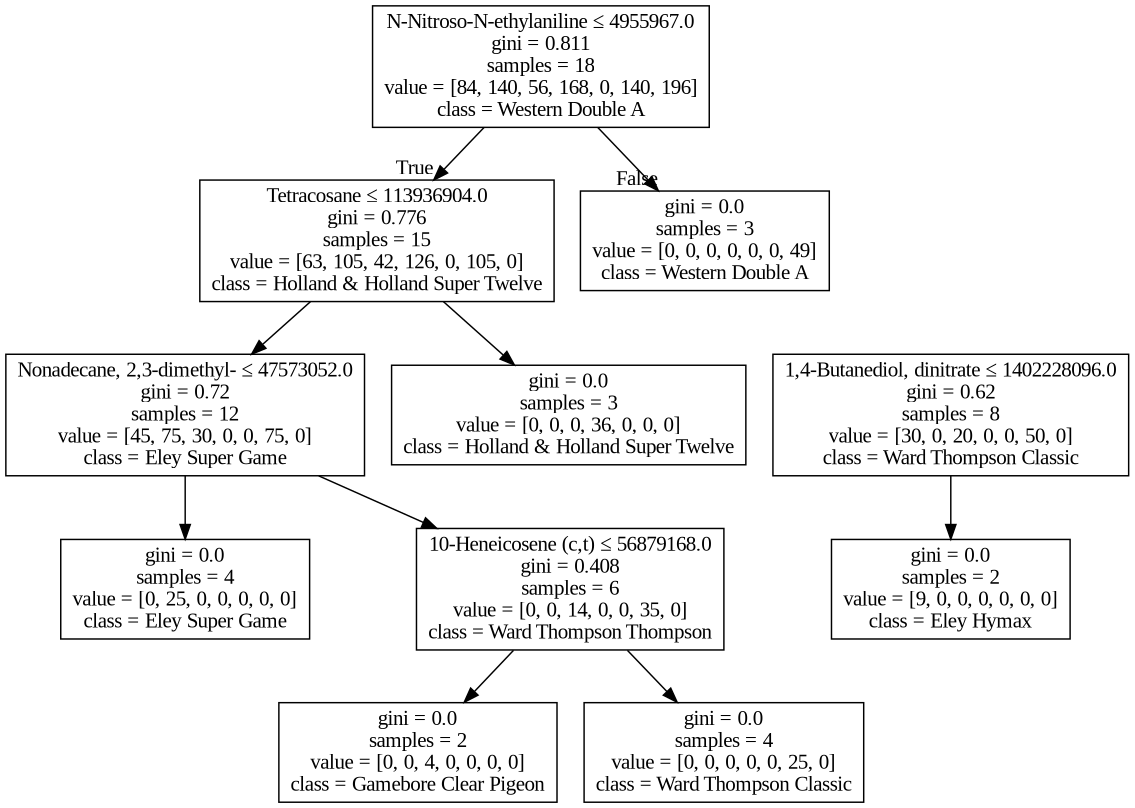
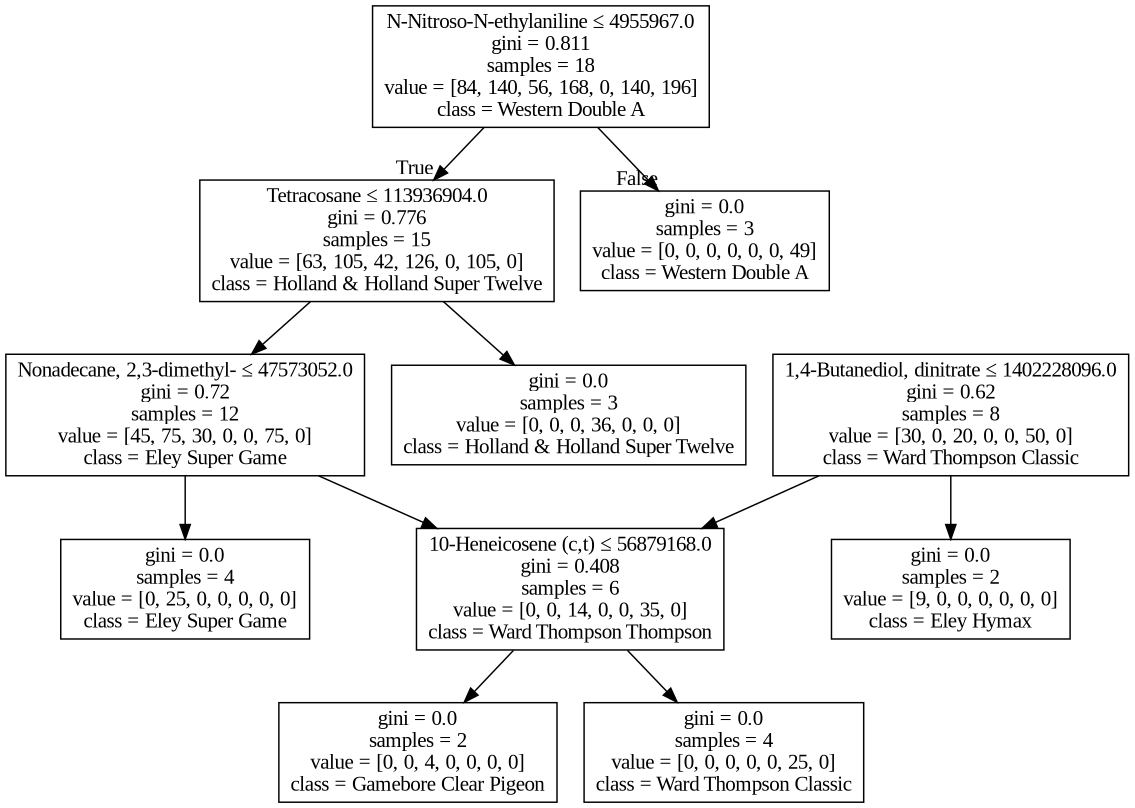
none -> (767, 499)
